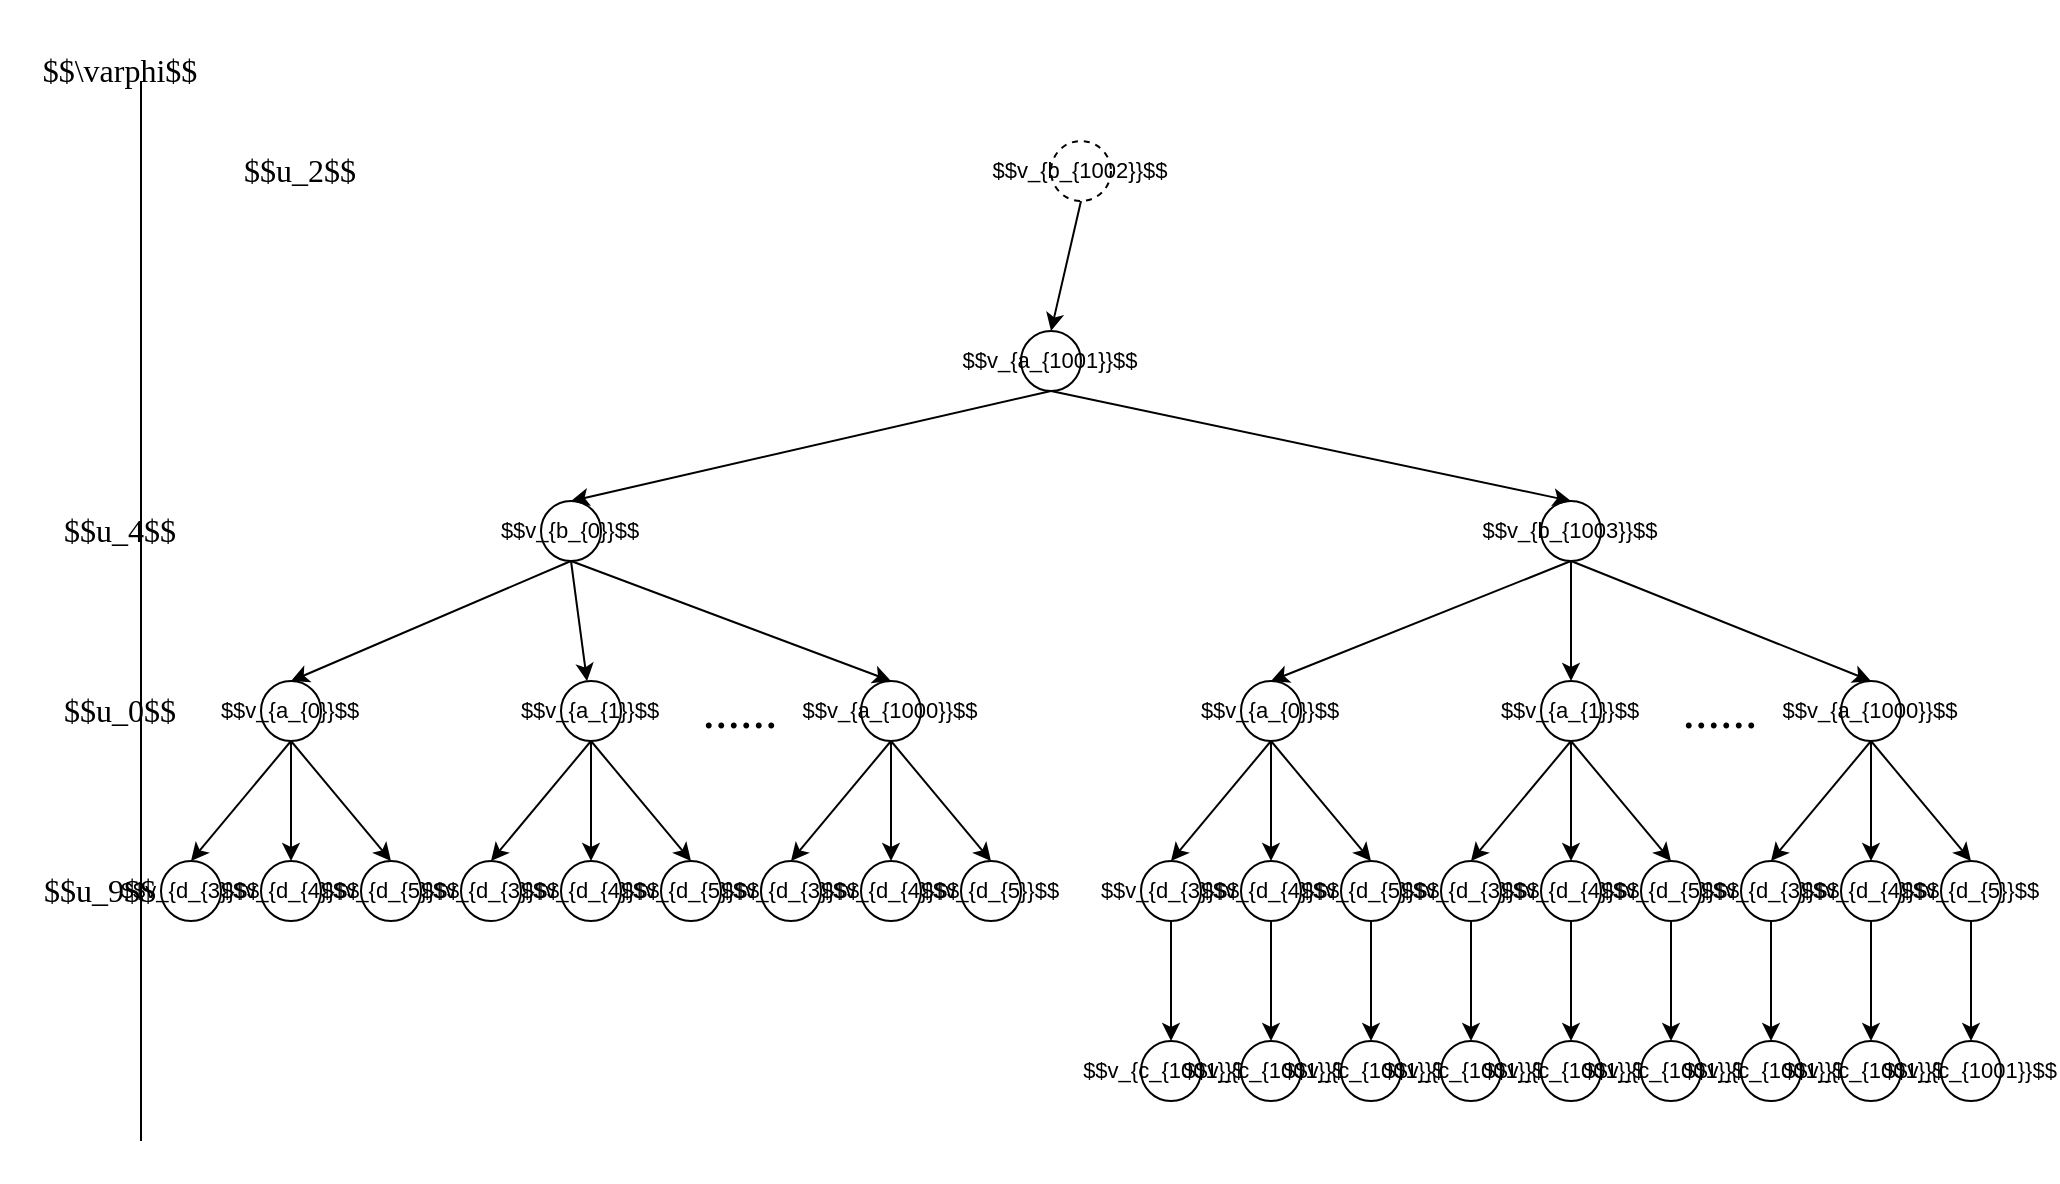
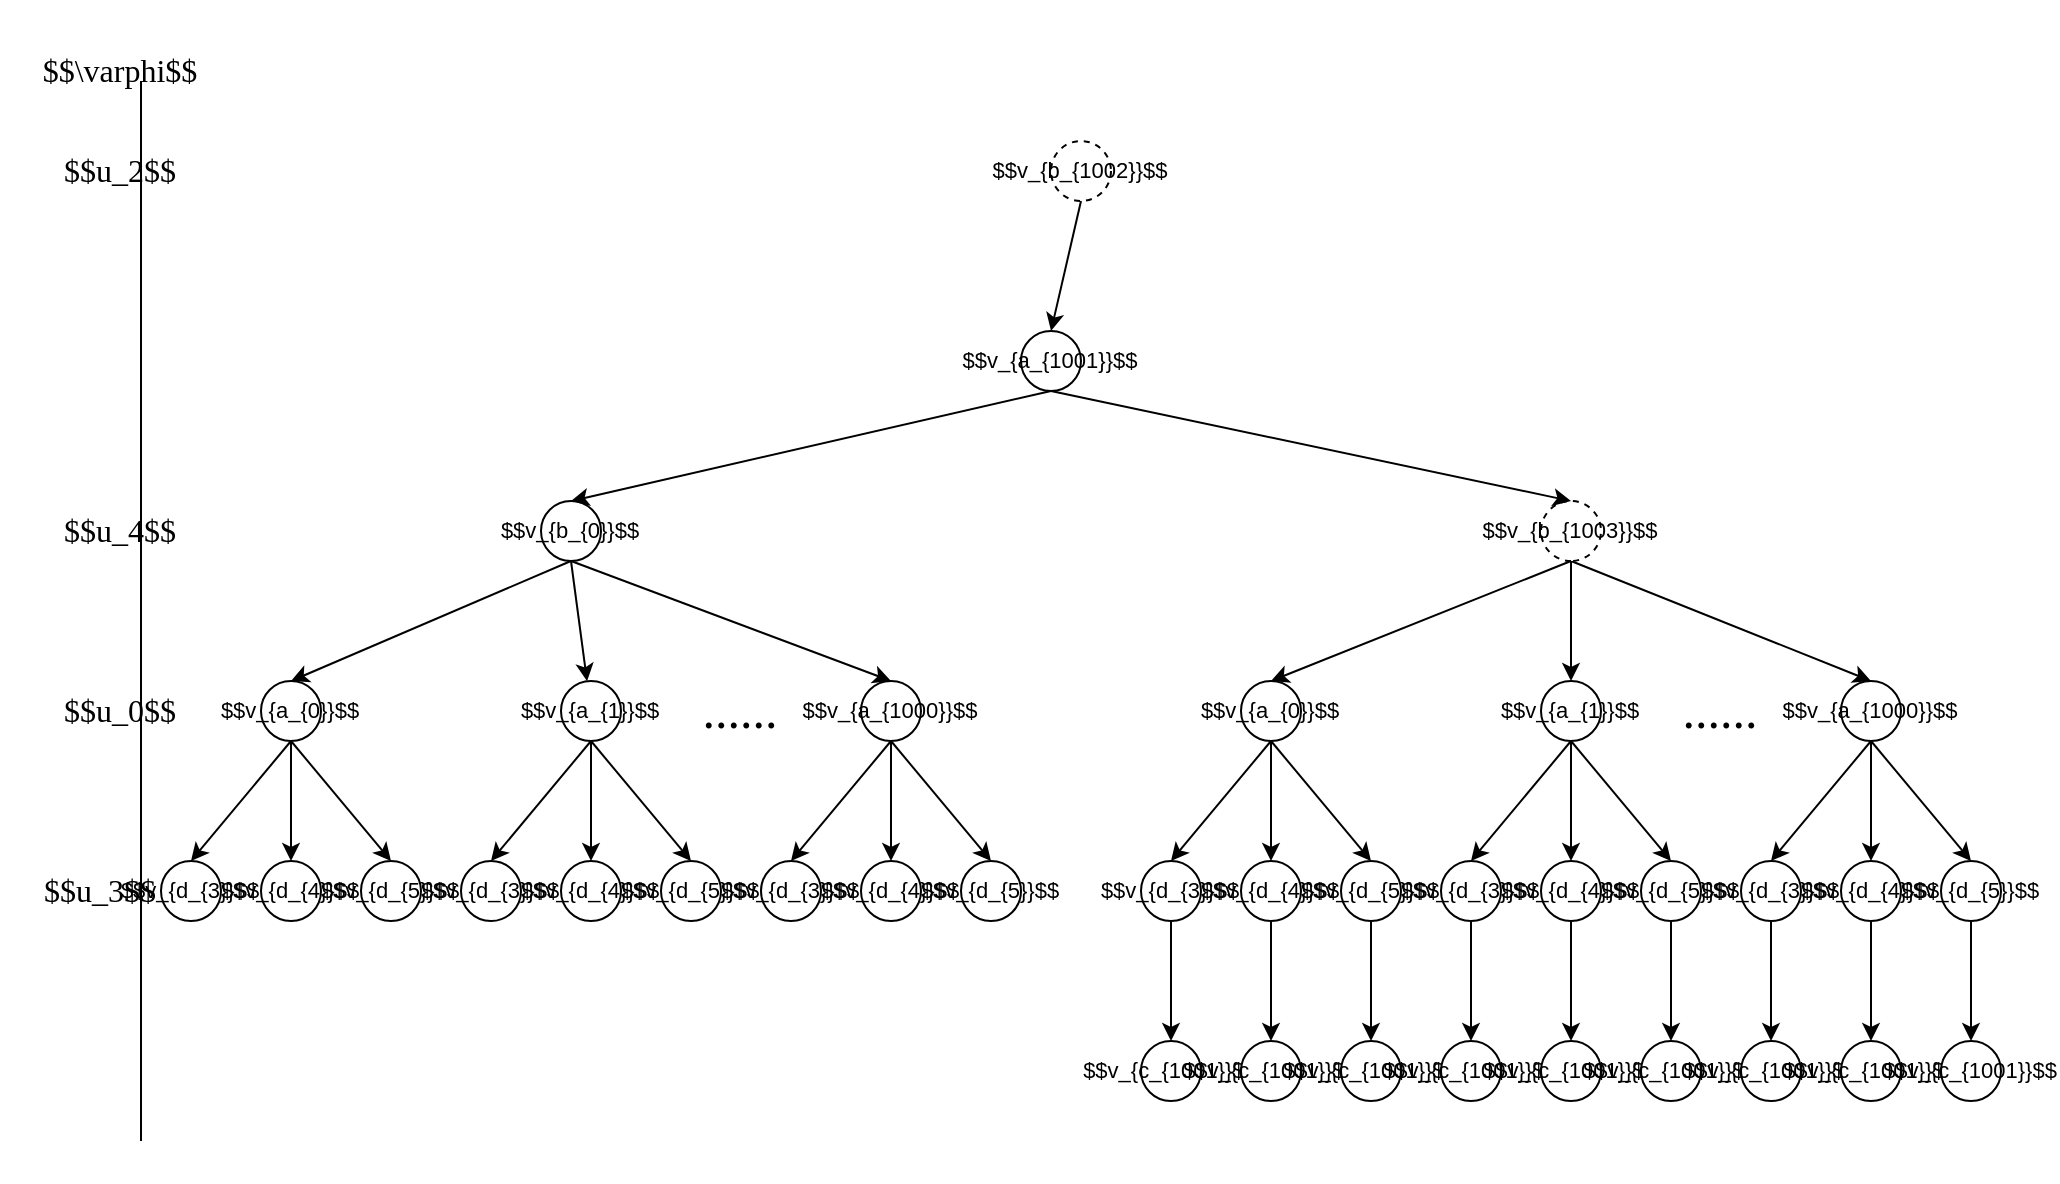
(301, 171) -> (121, 171)
(1571, 531) -> (1571, 531)
(101, 891) -> (101, 891)
